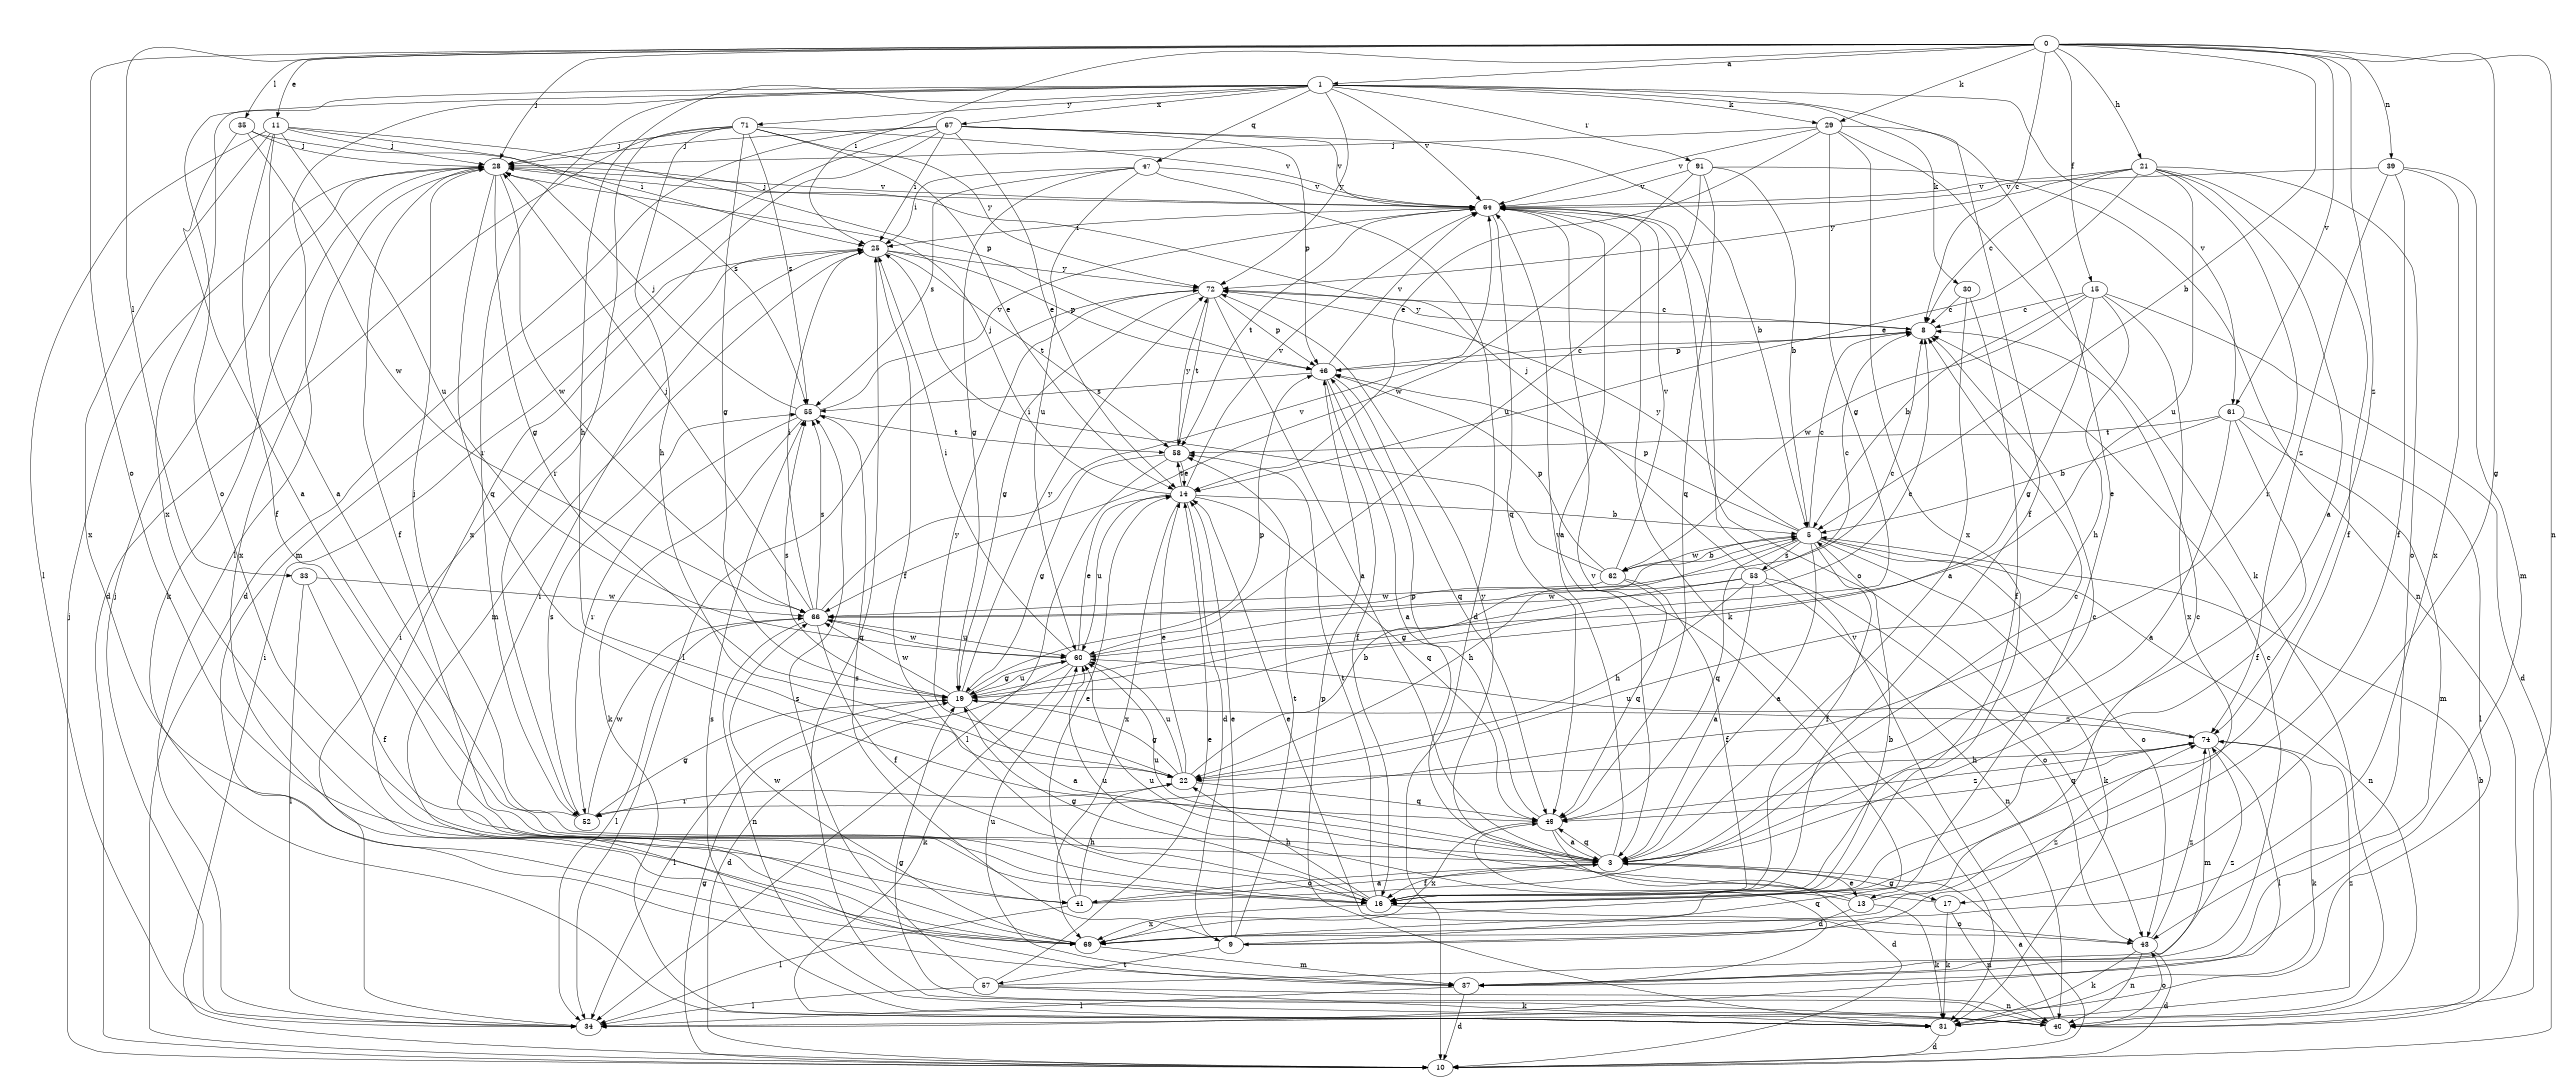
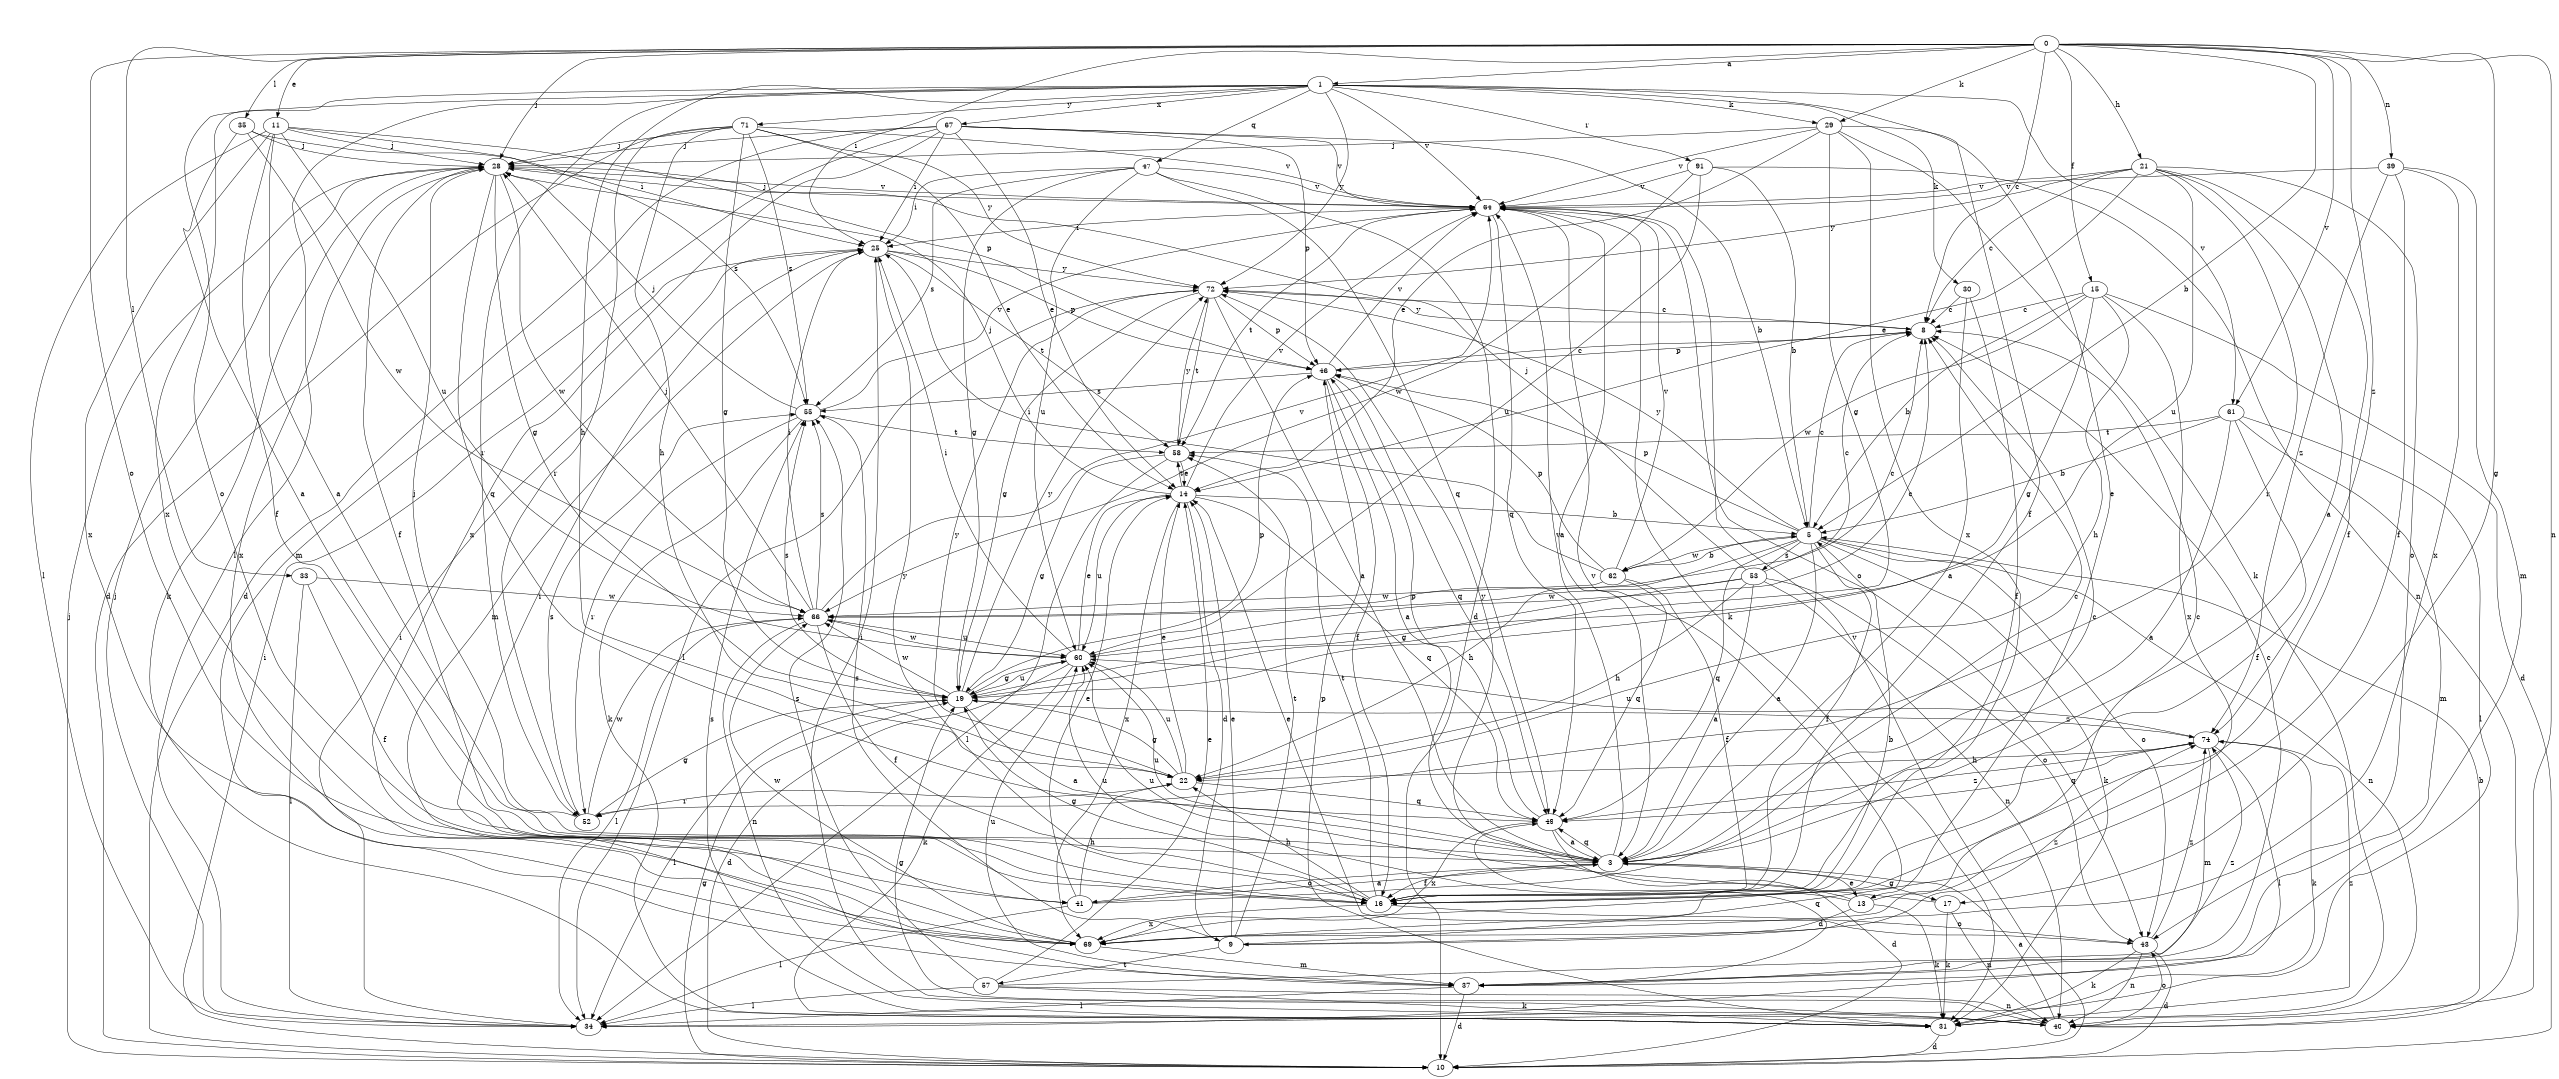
(1683, 497) -> (1426, 433)
(905, 576) -> (905, 576)
(1487, 610) -> none
(862, 638) -> (862, 638)
